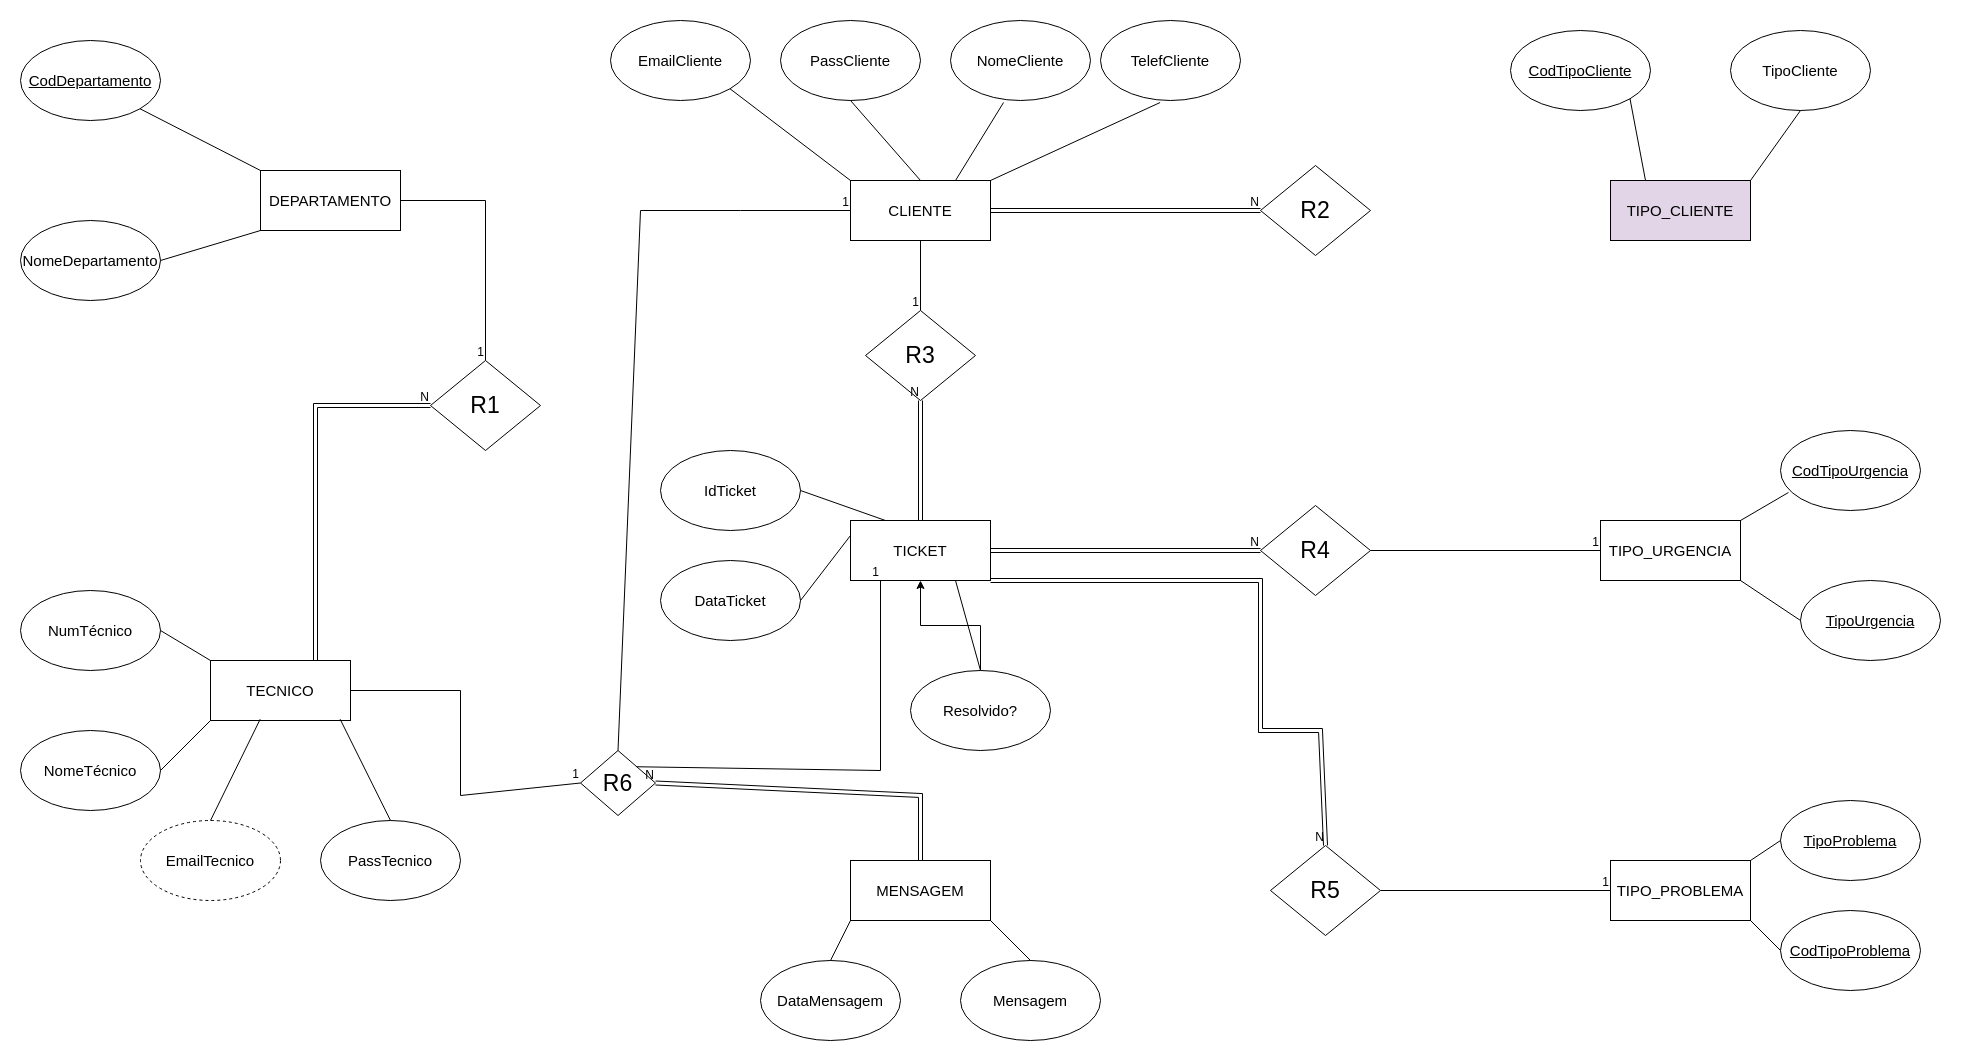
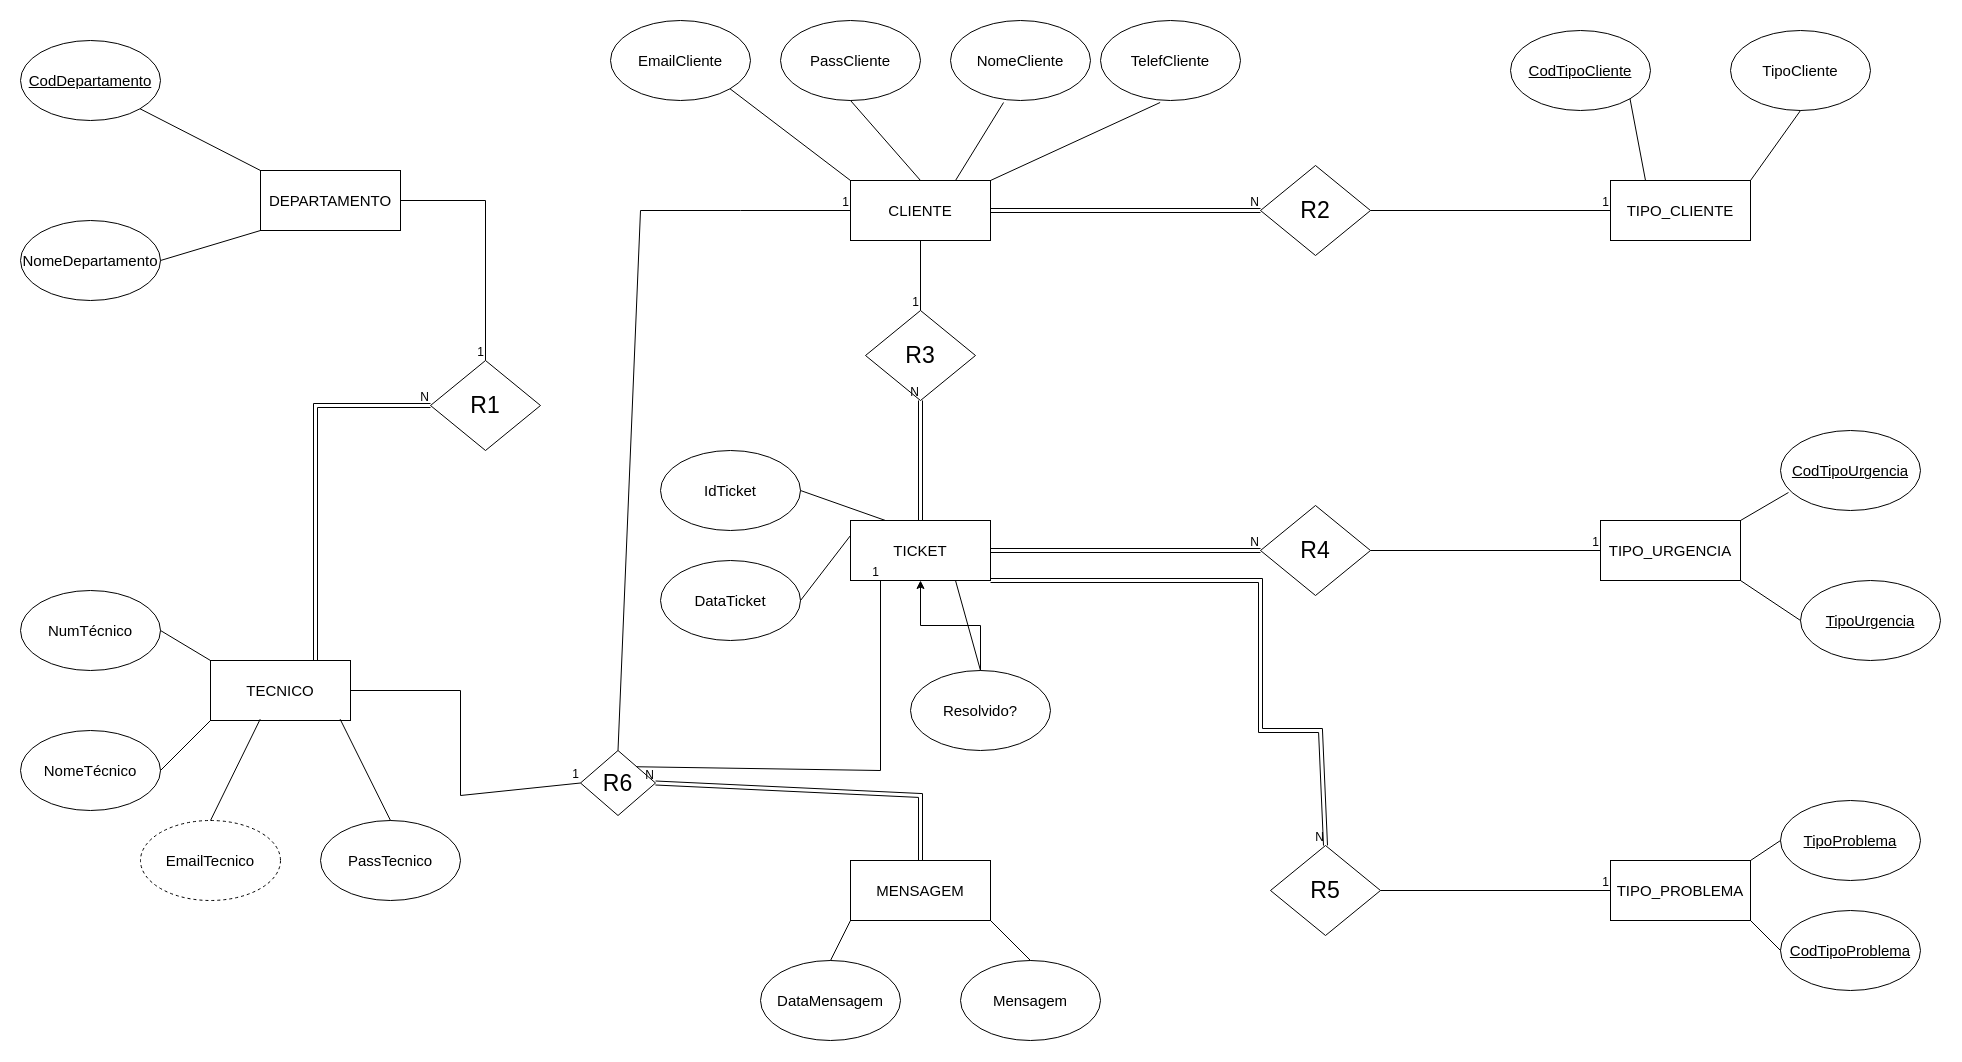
none -> (1491, 211)
(1681, 211) -> (1681, 211)
